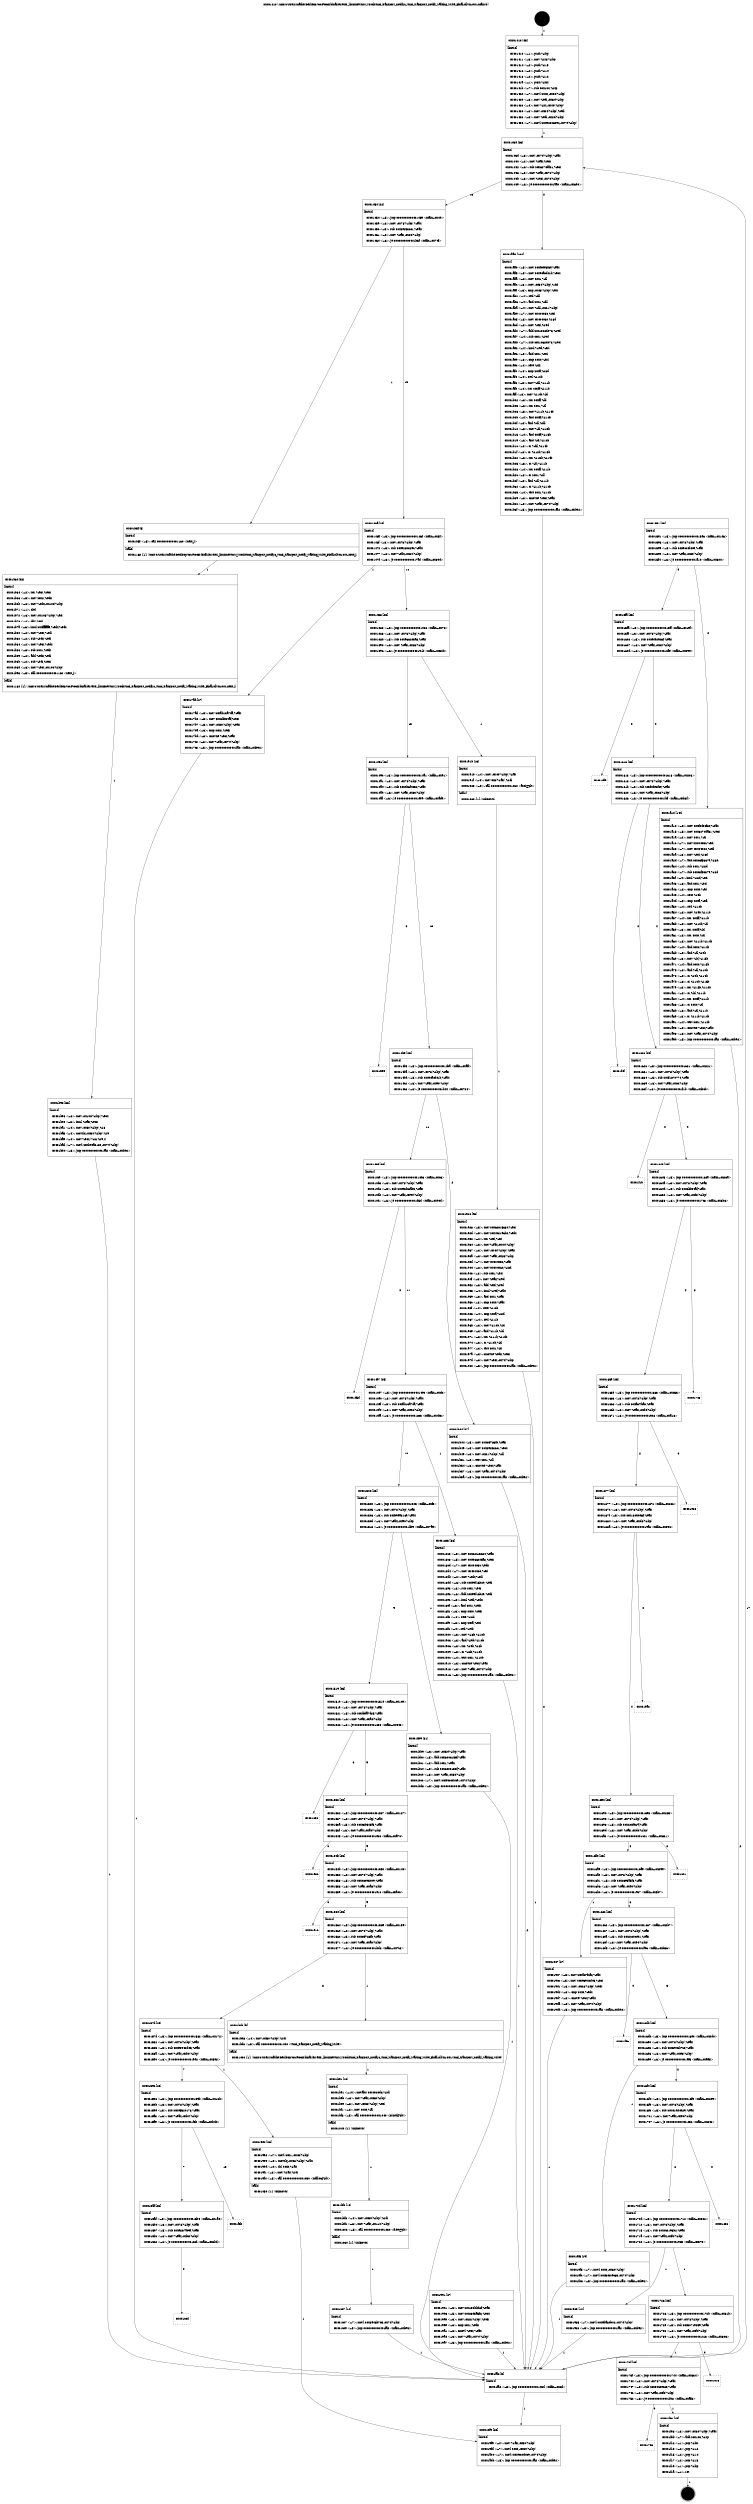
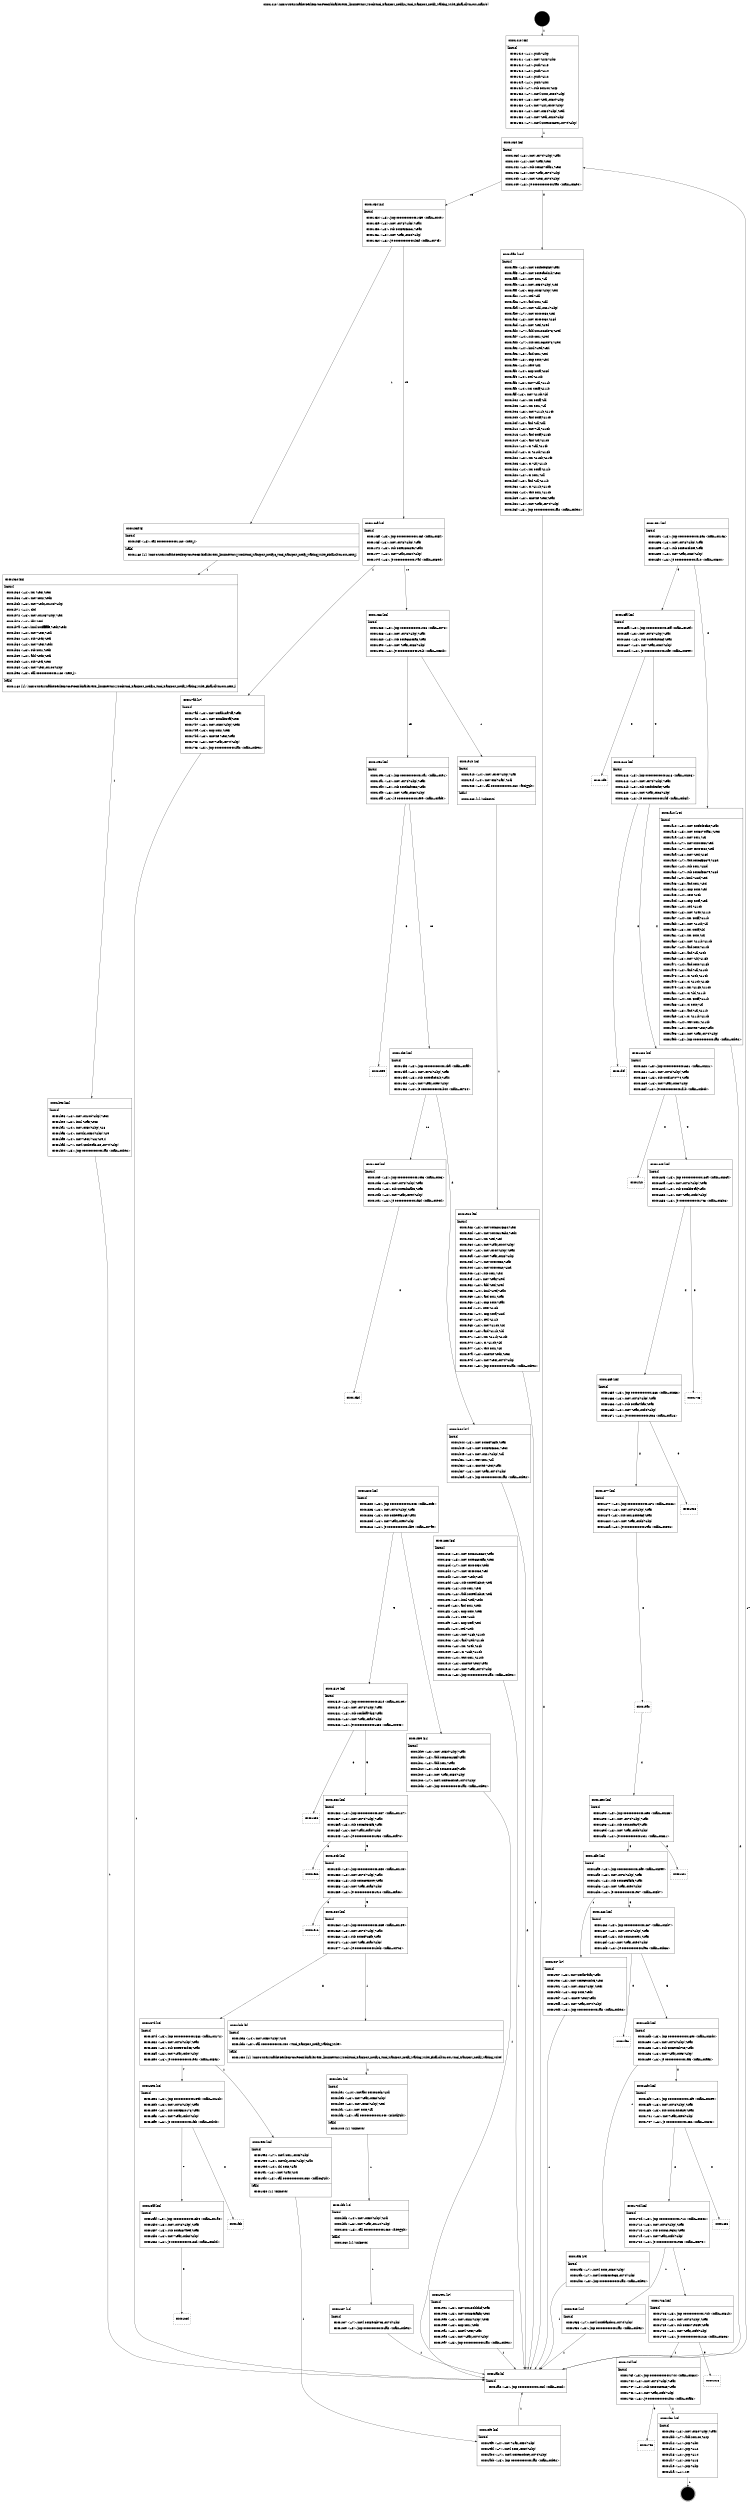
(406, 1398) -> none
(630, 1663) -> (638, 1753)
(224, 2167) -> (224, 2167)
(523, 2408) -> (519, 2410)
